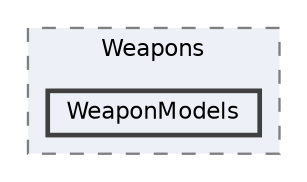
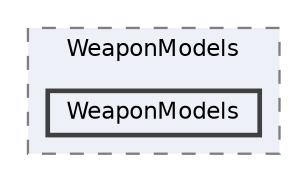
(154, 50) -> (154, 50)
